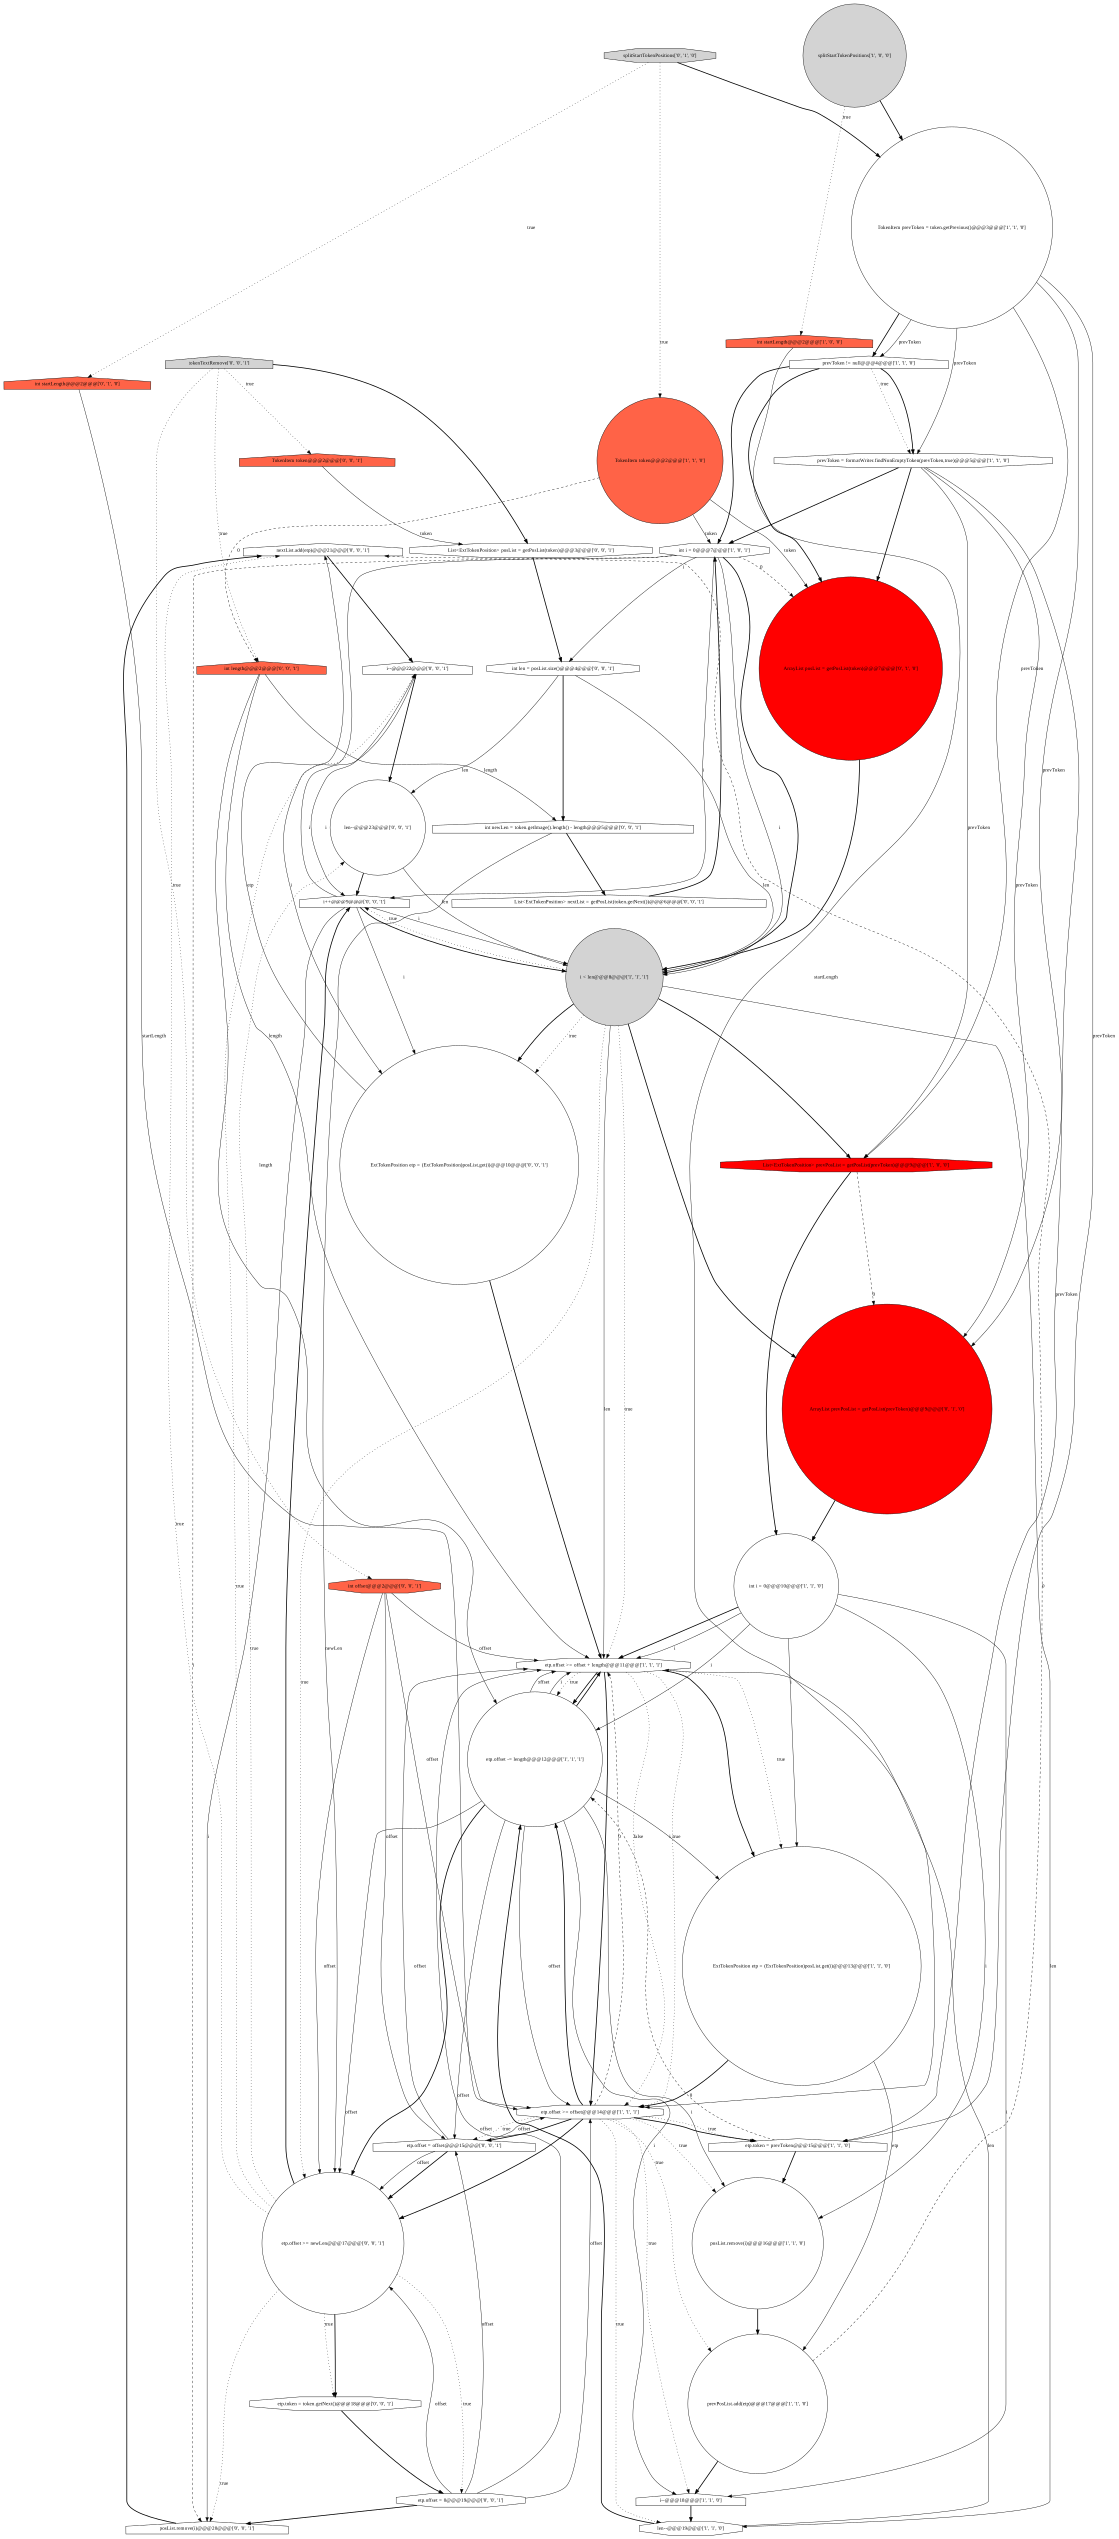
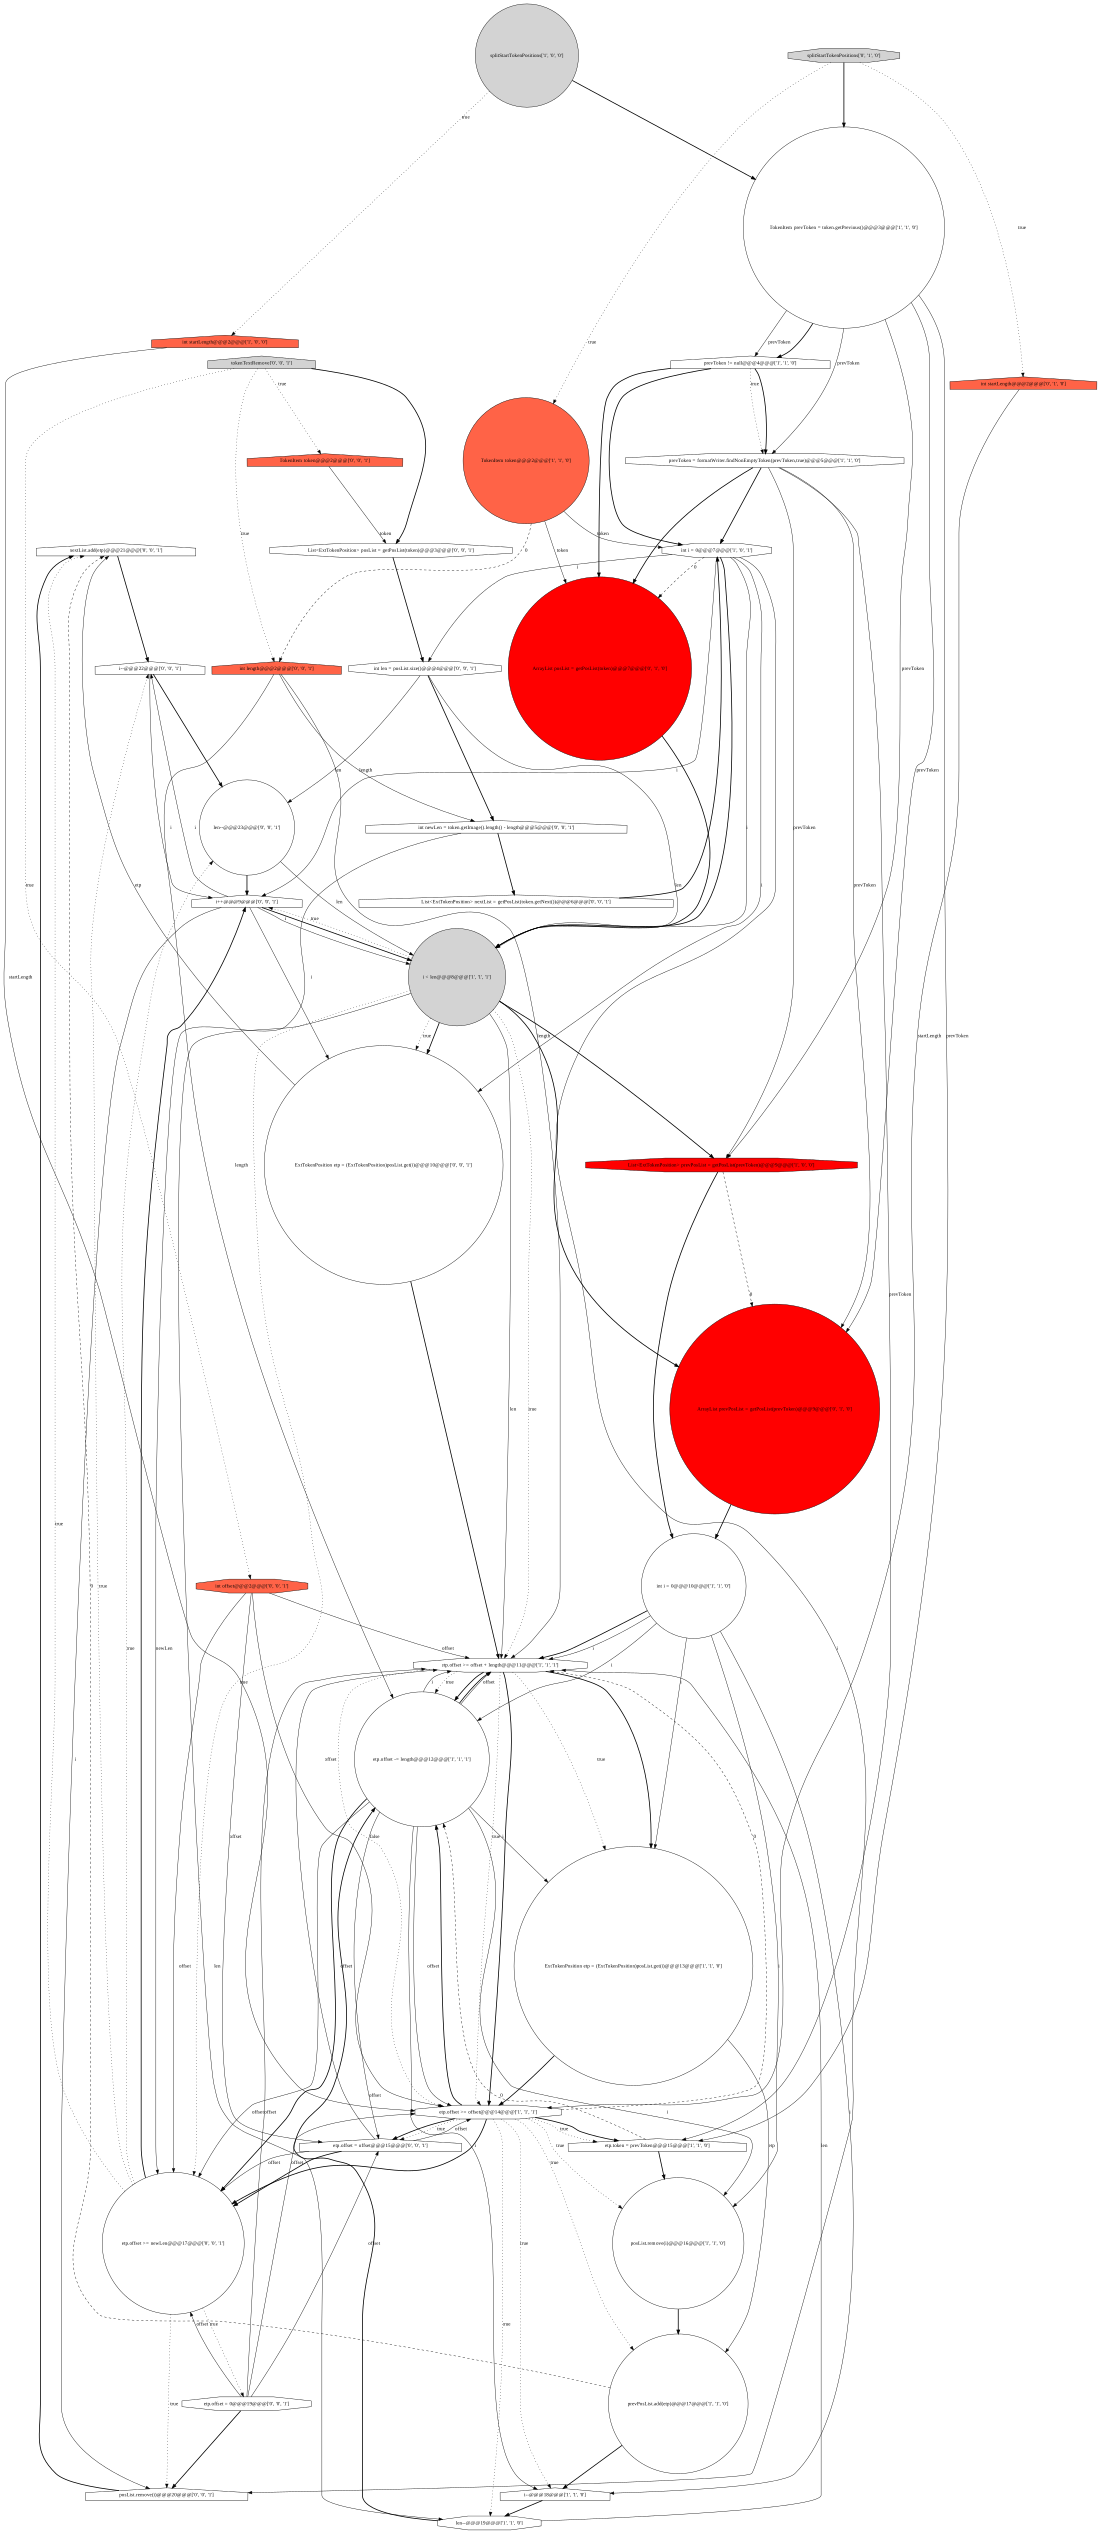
(193, 1306) -> (838, 1654)
(335, 2404) -> none
